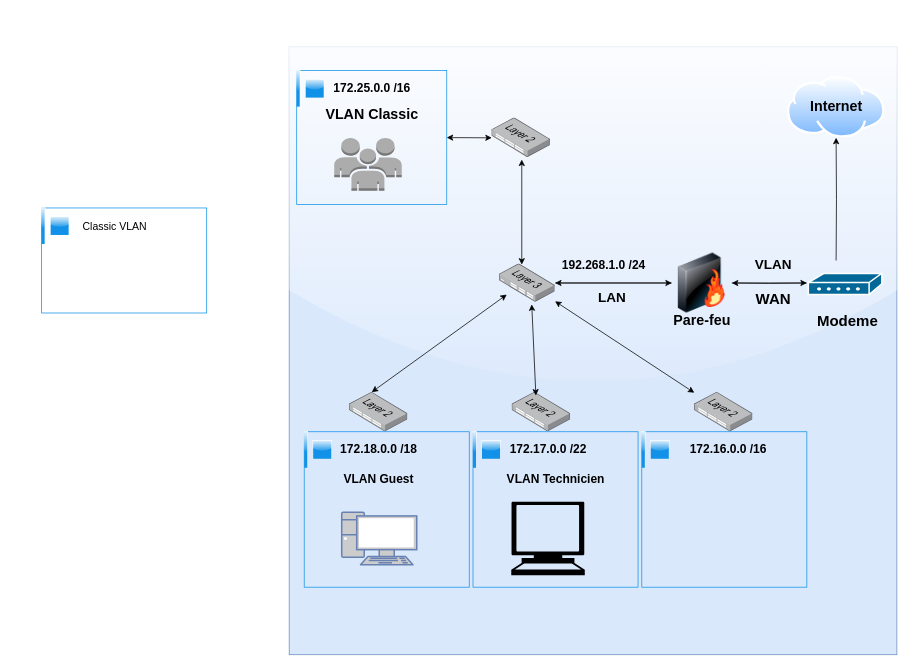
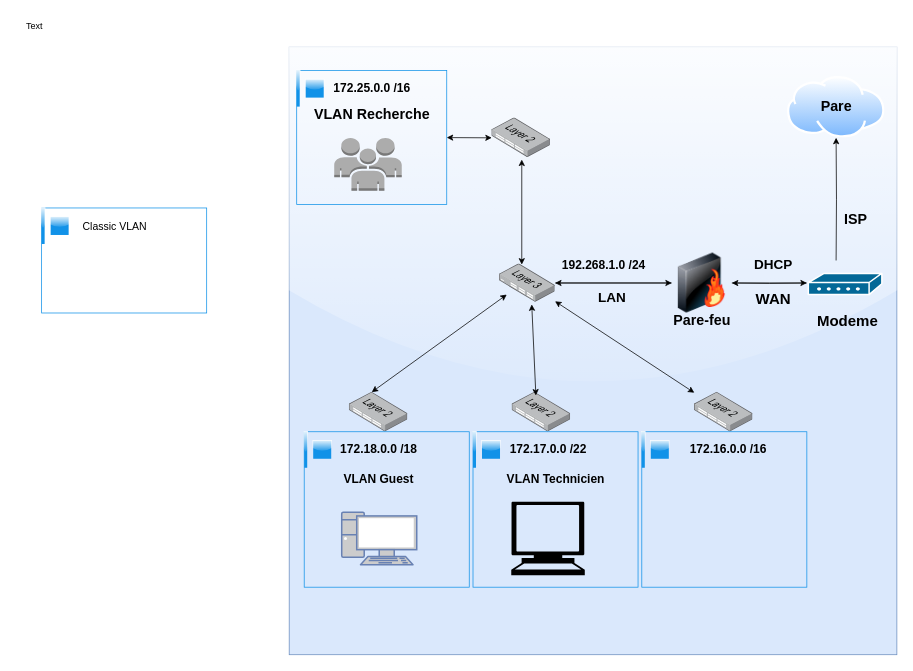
none -> (34, 27)
(836, 107) -> (836, 107)
(372, 114) -> (372, 114)
none -> (855, 219)
(773, 264) -> (773, 264)
